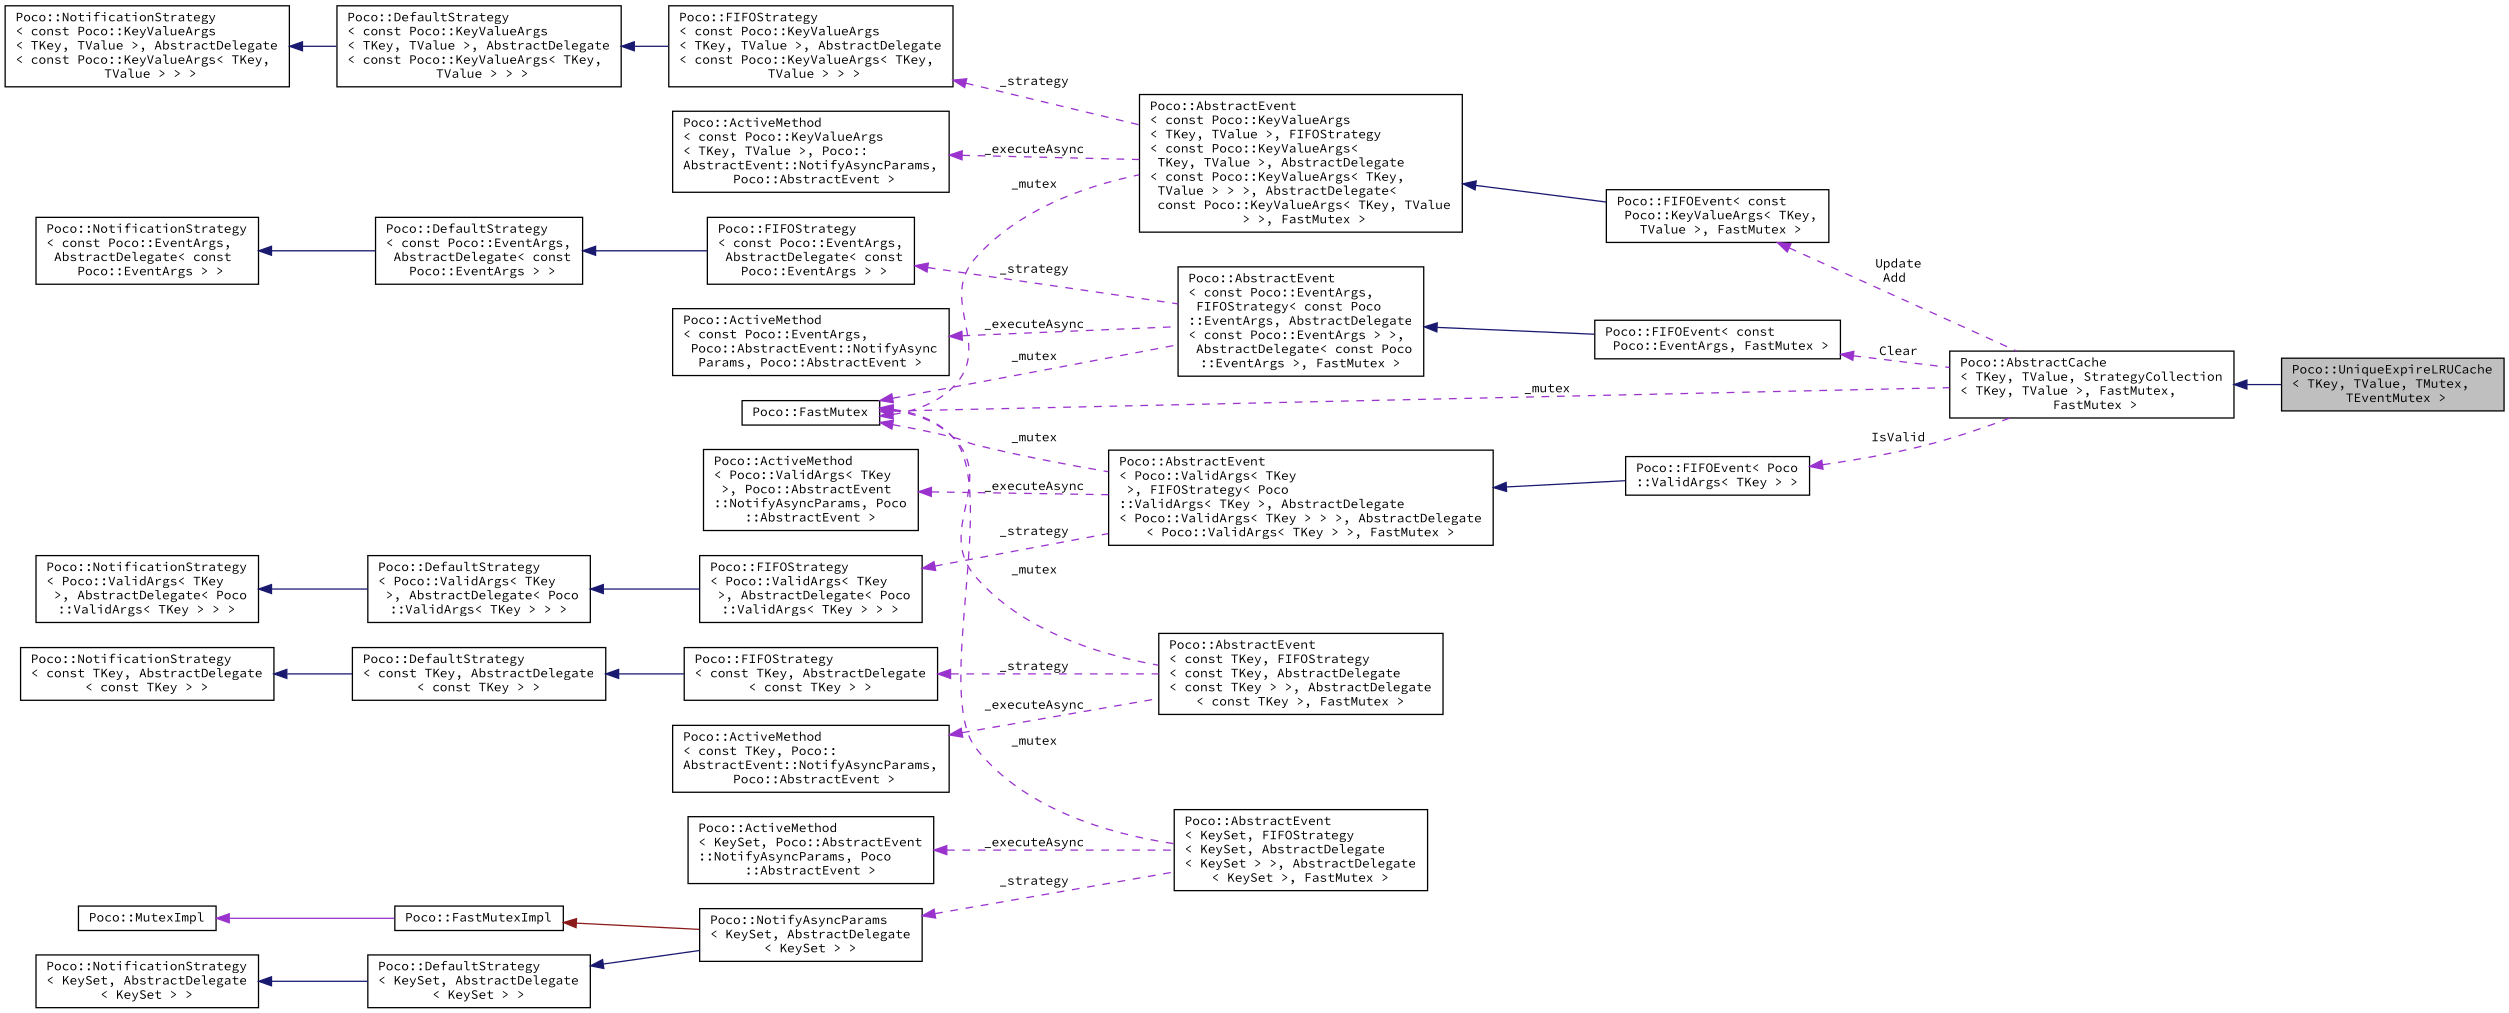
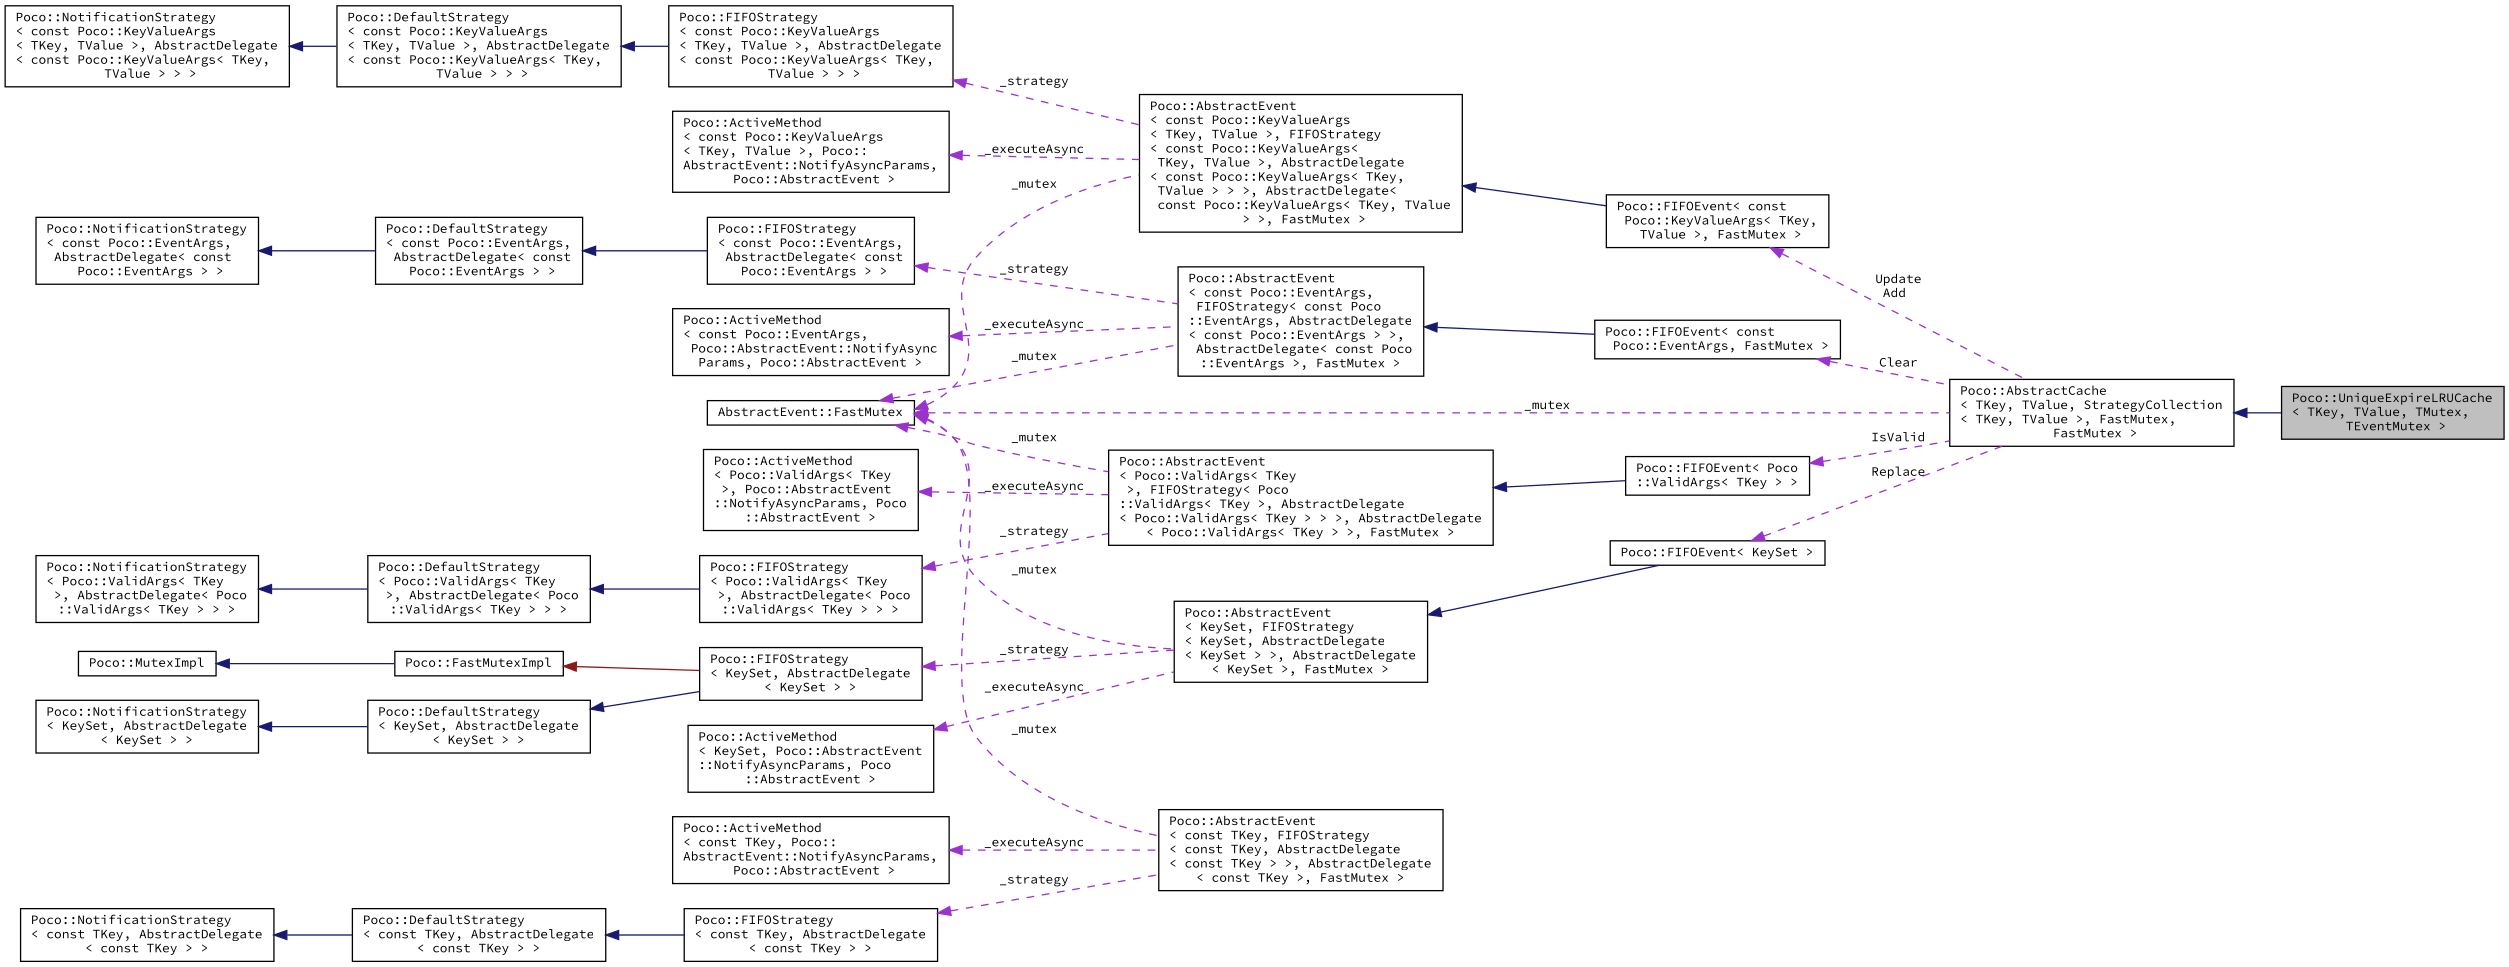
(811, 413) -> (811, 413)
none -> (1718, 553)
(312, 918) -> (312, 664)
(811, 935) -> (811, 674)
